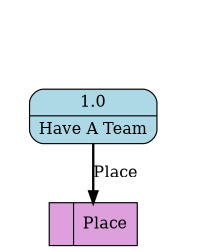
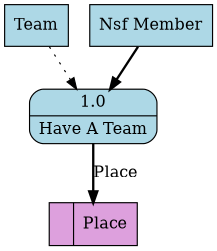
none -> (36, 25)
none -> (151, 25)
